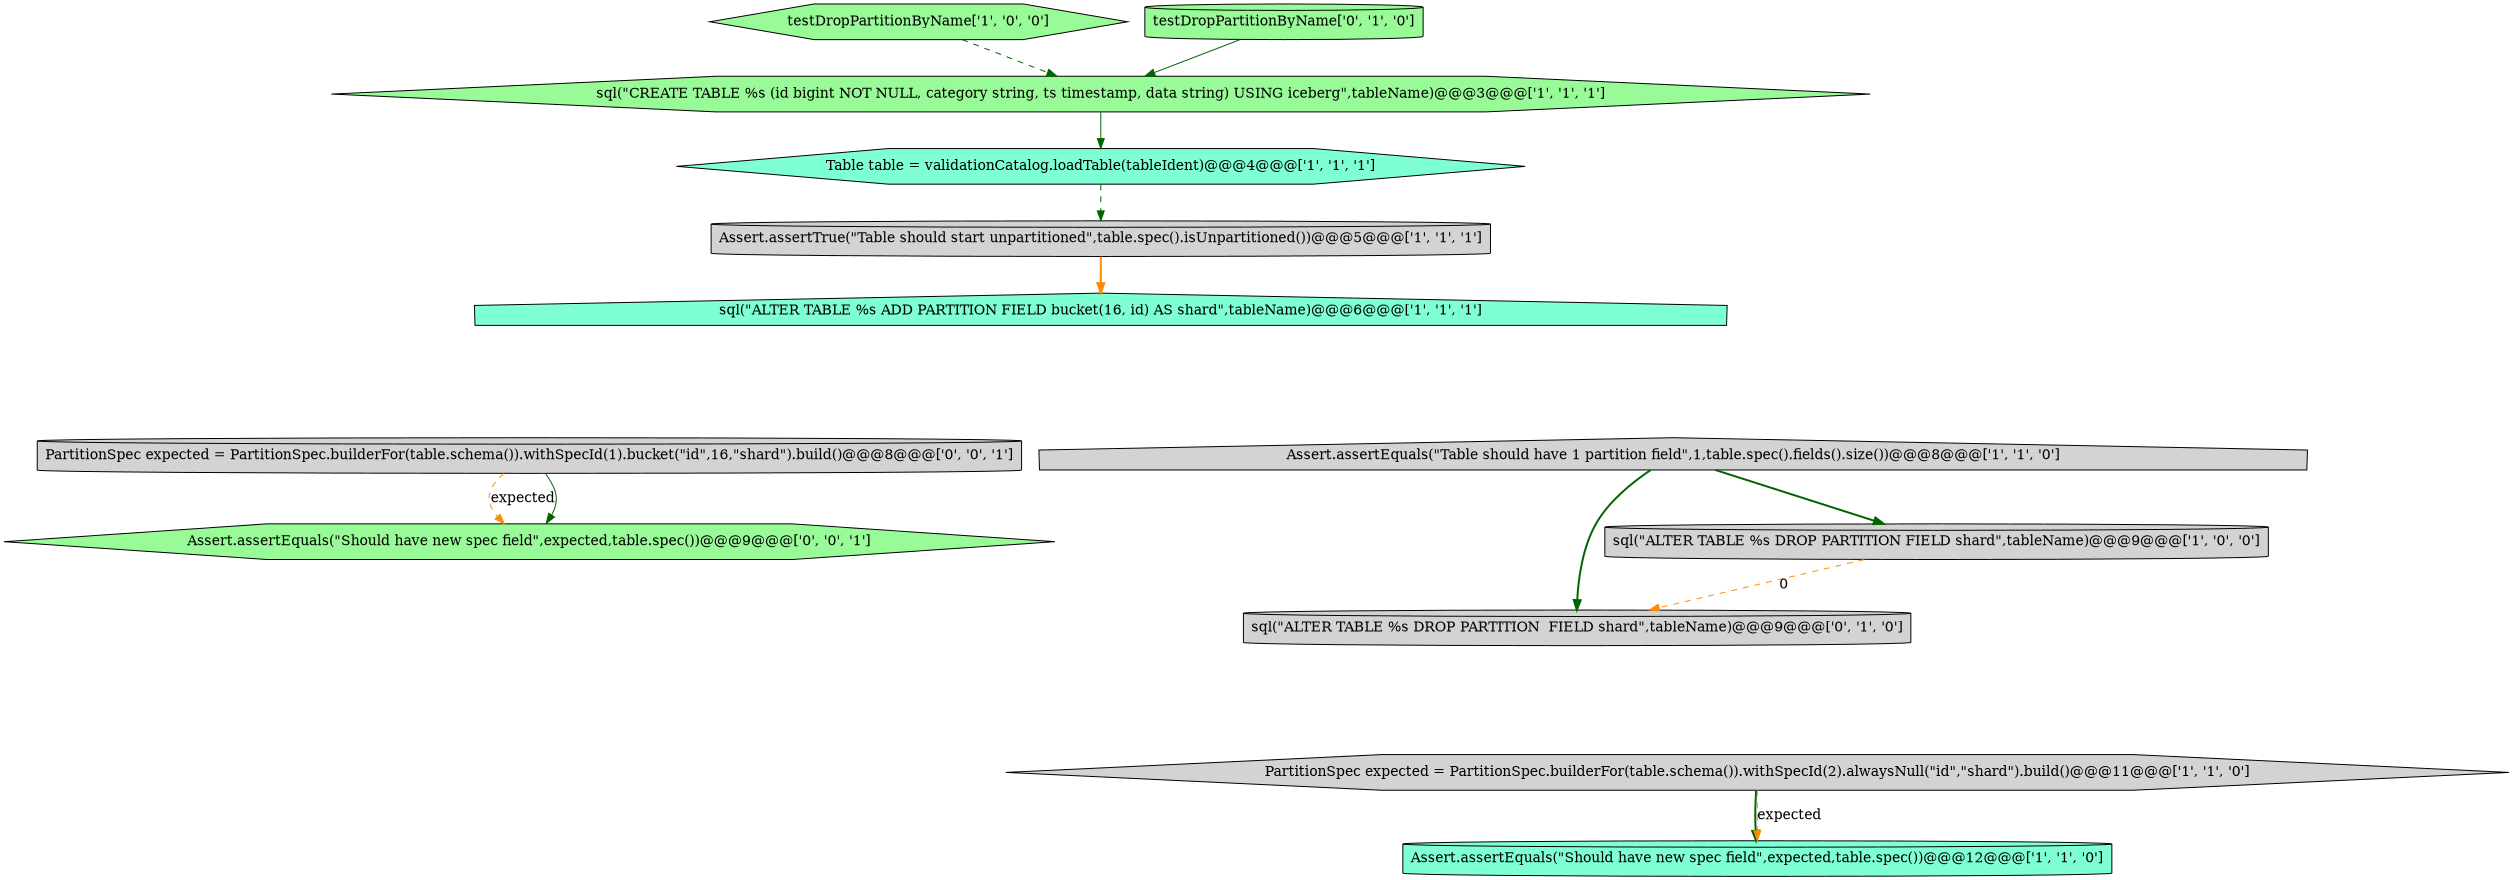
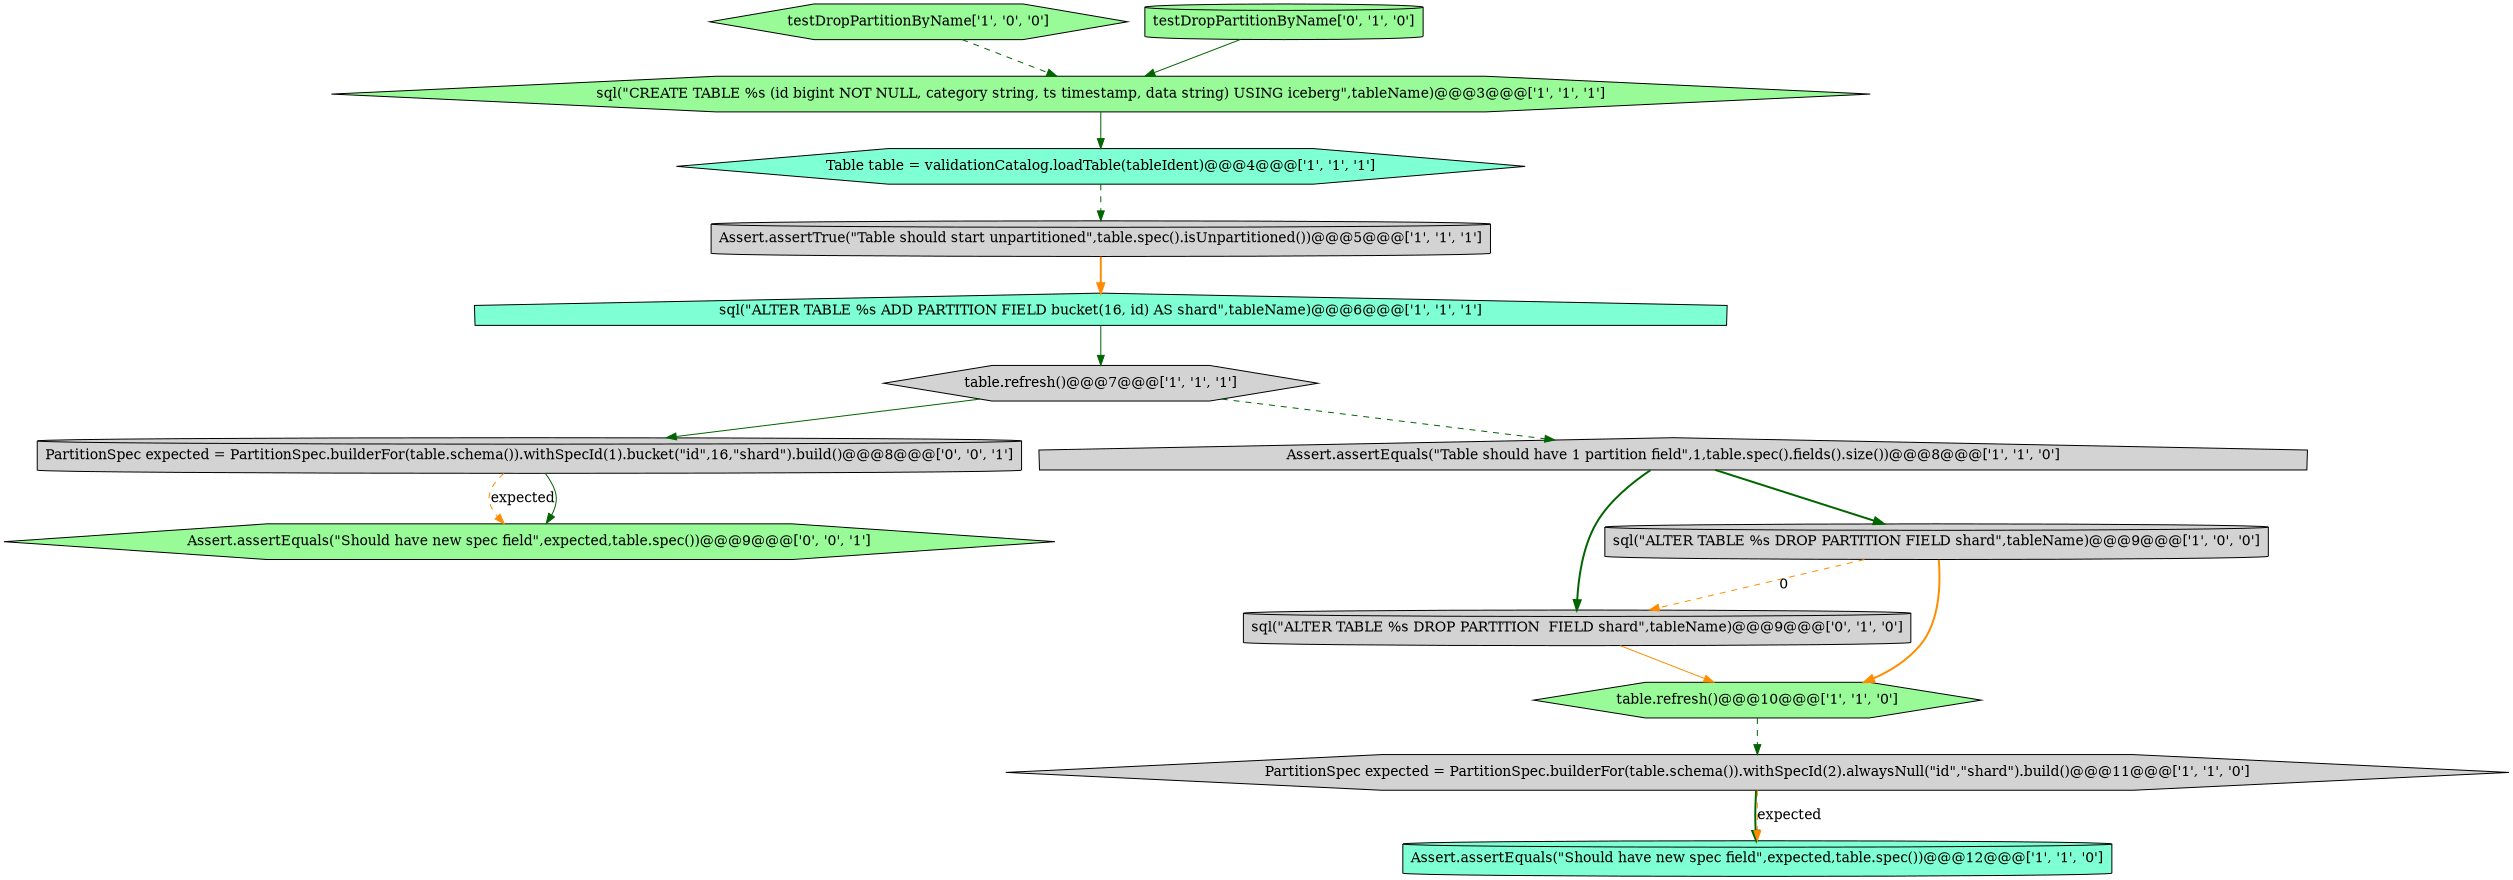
none -> (1101, 383)
none -> (1757, 700)
